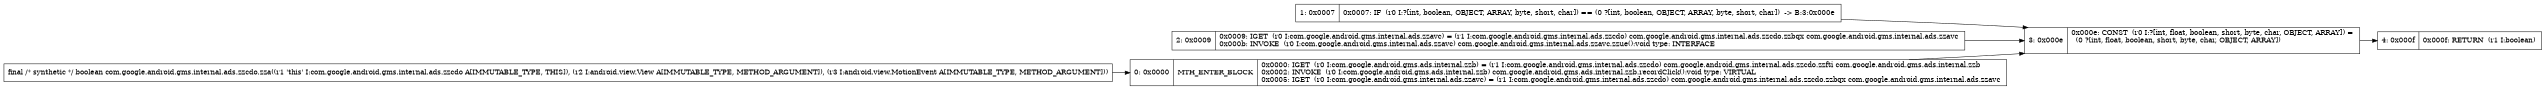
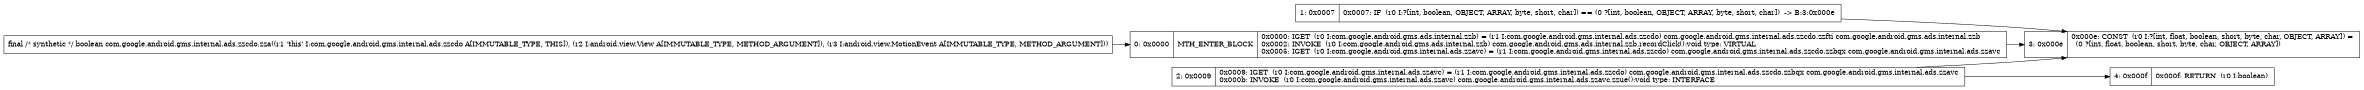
(2480, 40) -> (2213, 76)
(2366, 41) -> (2035, 77)
